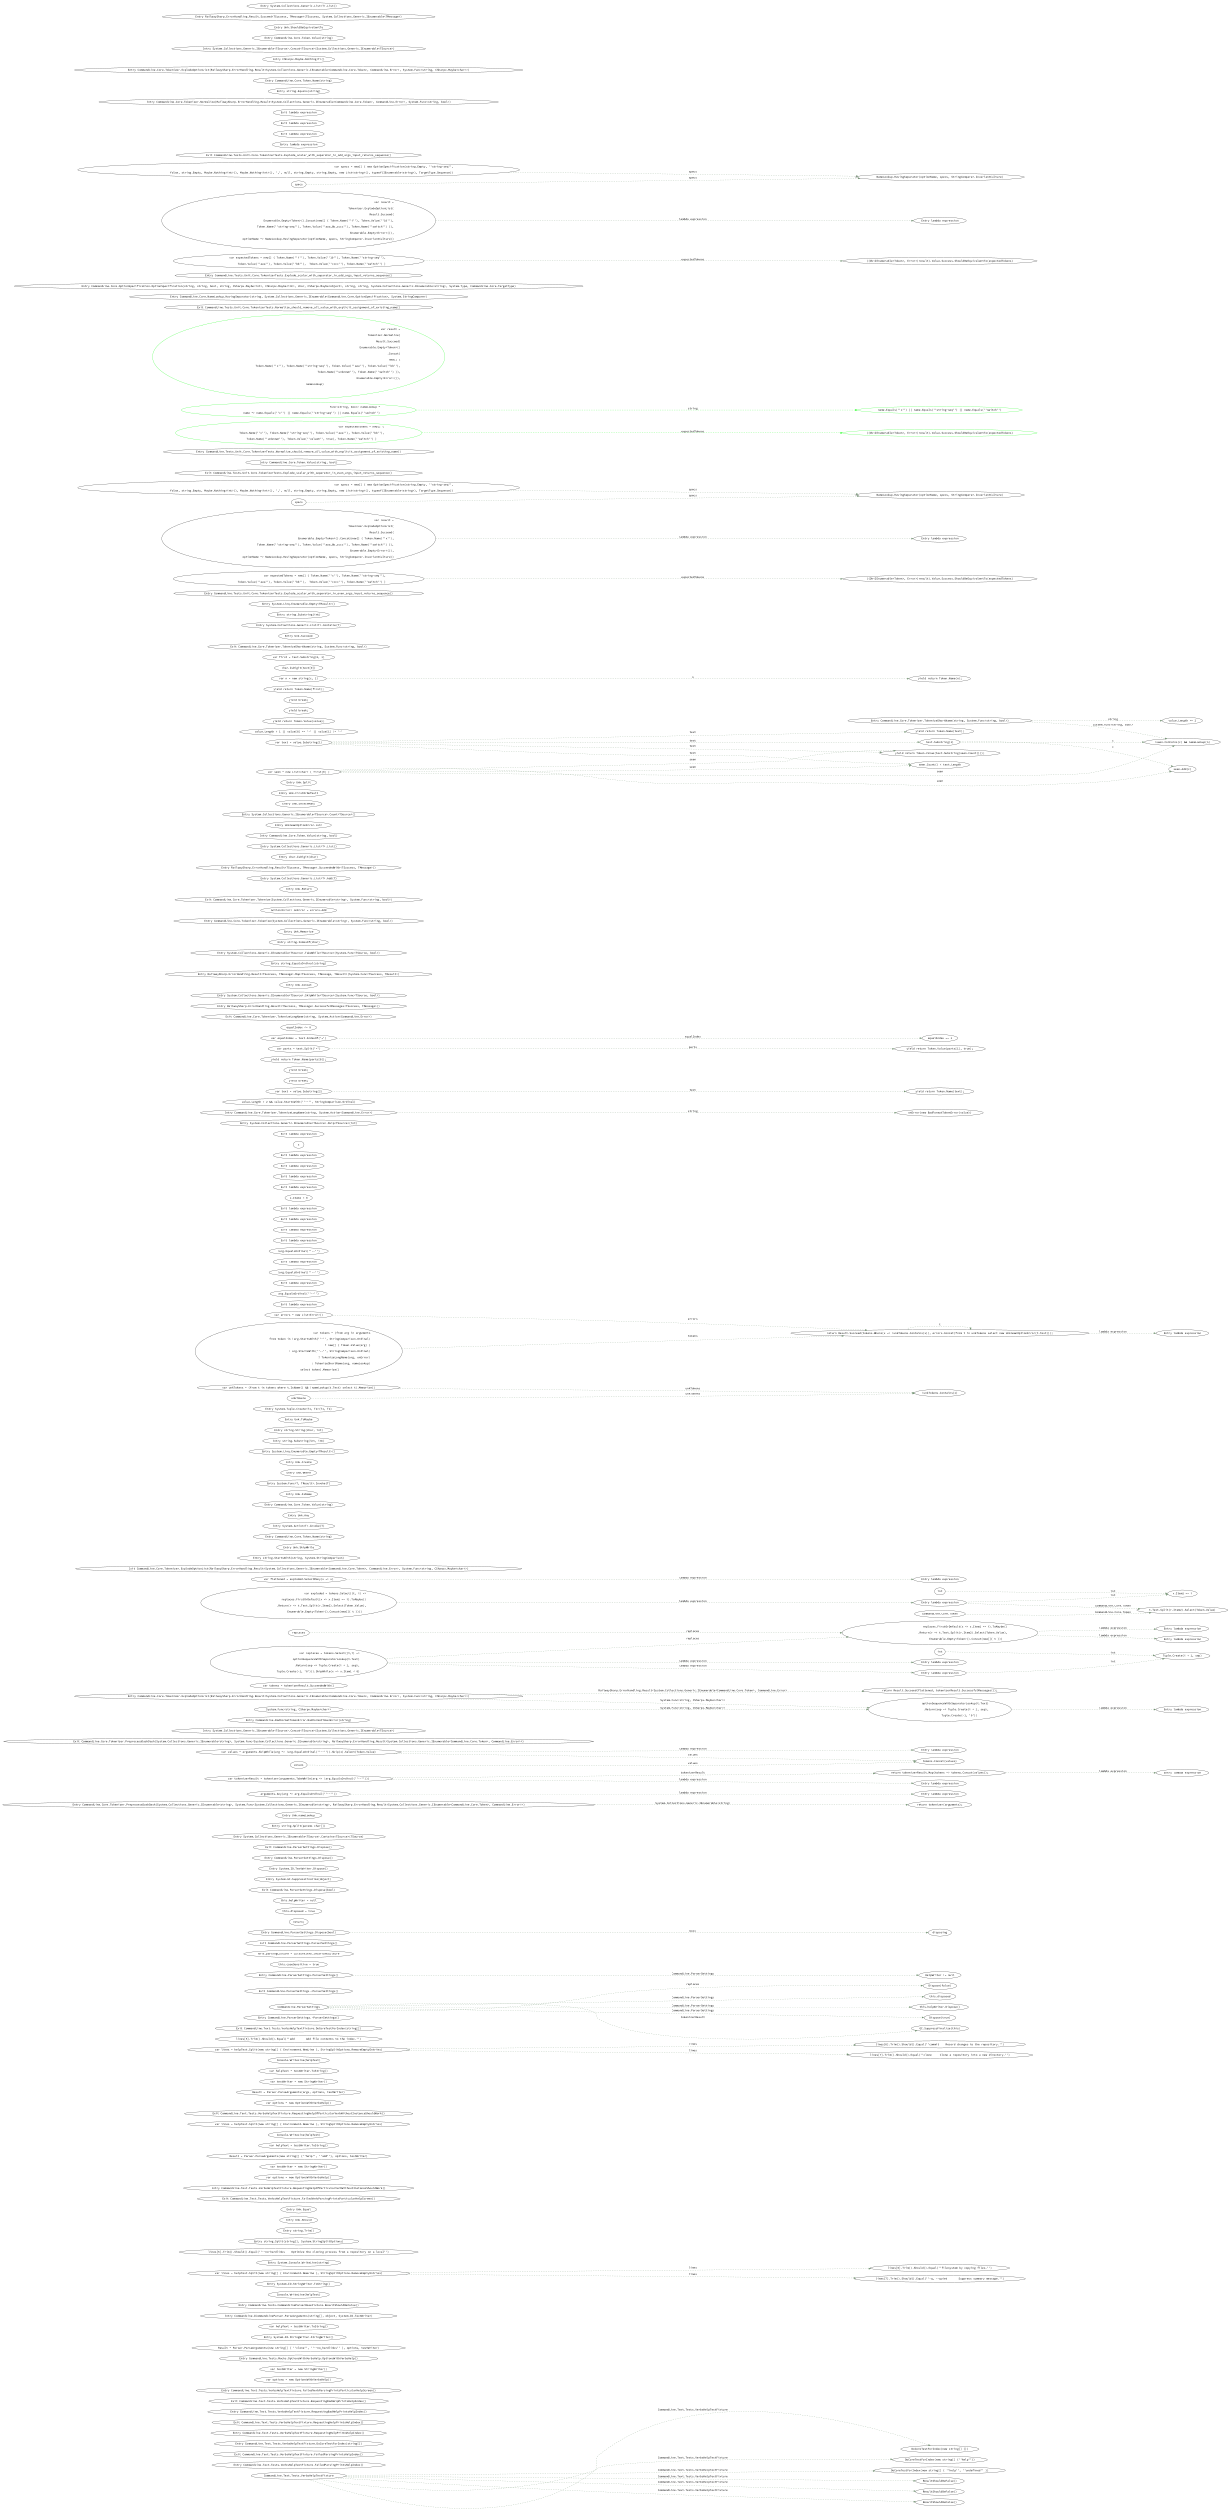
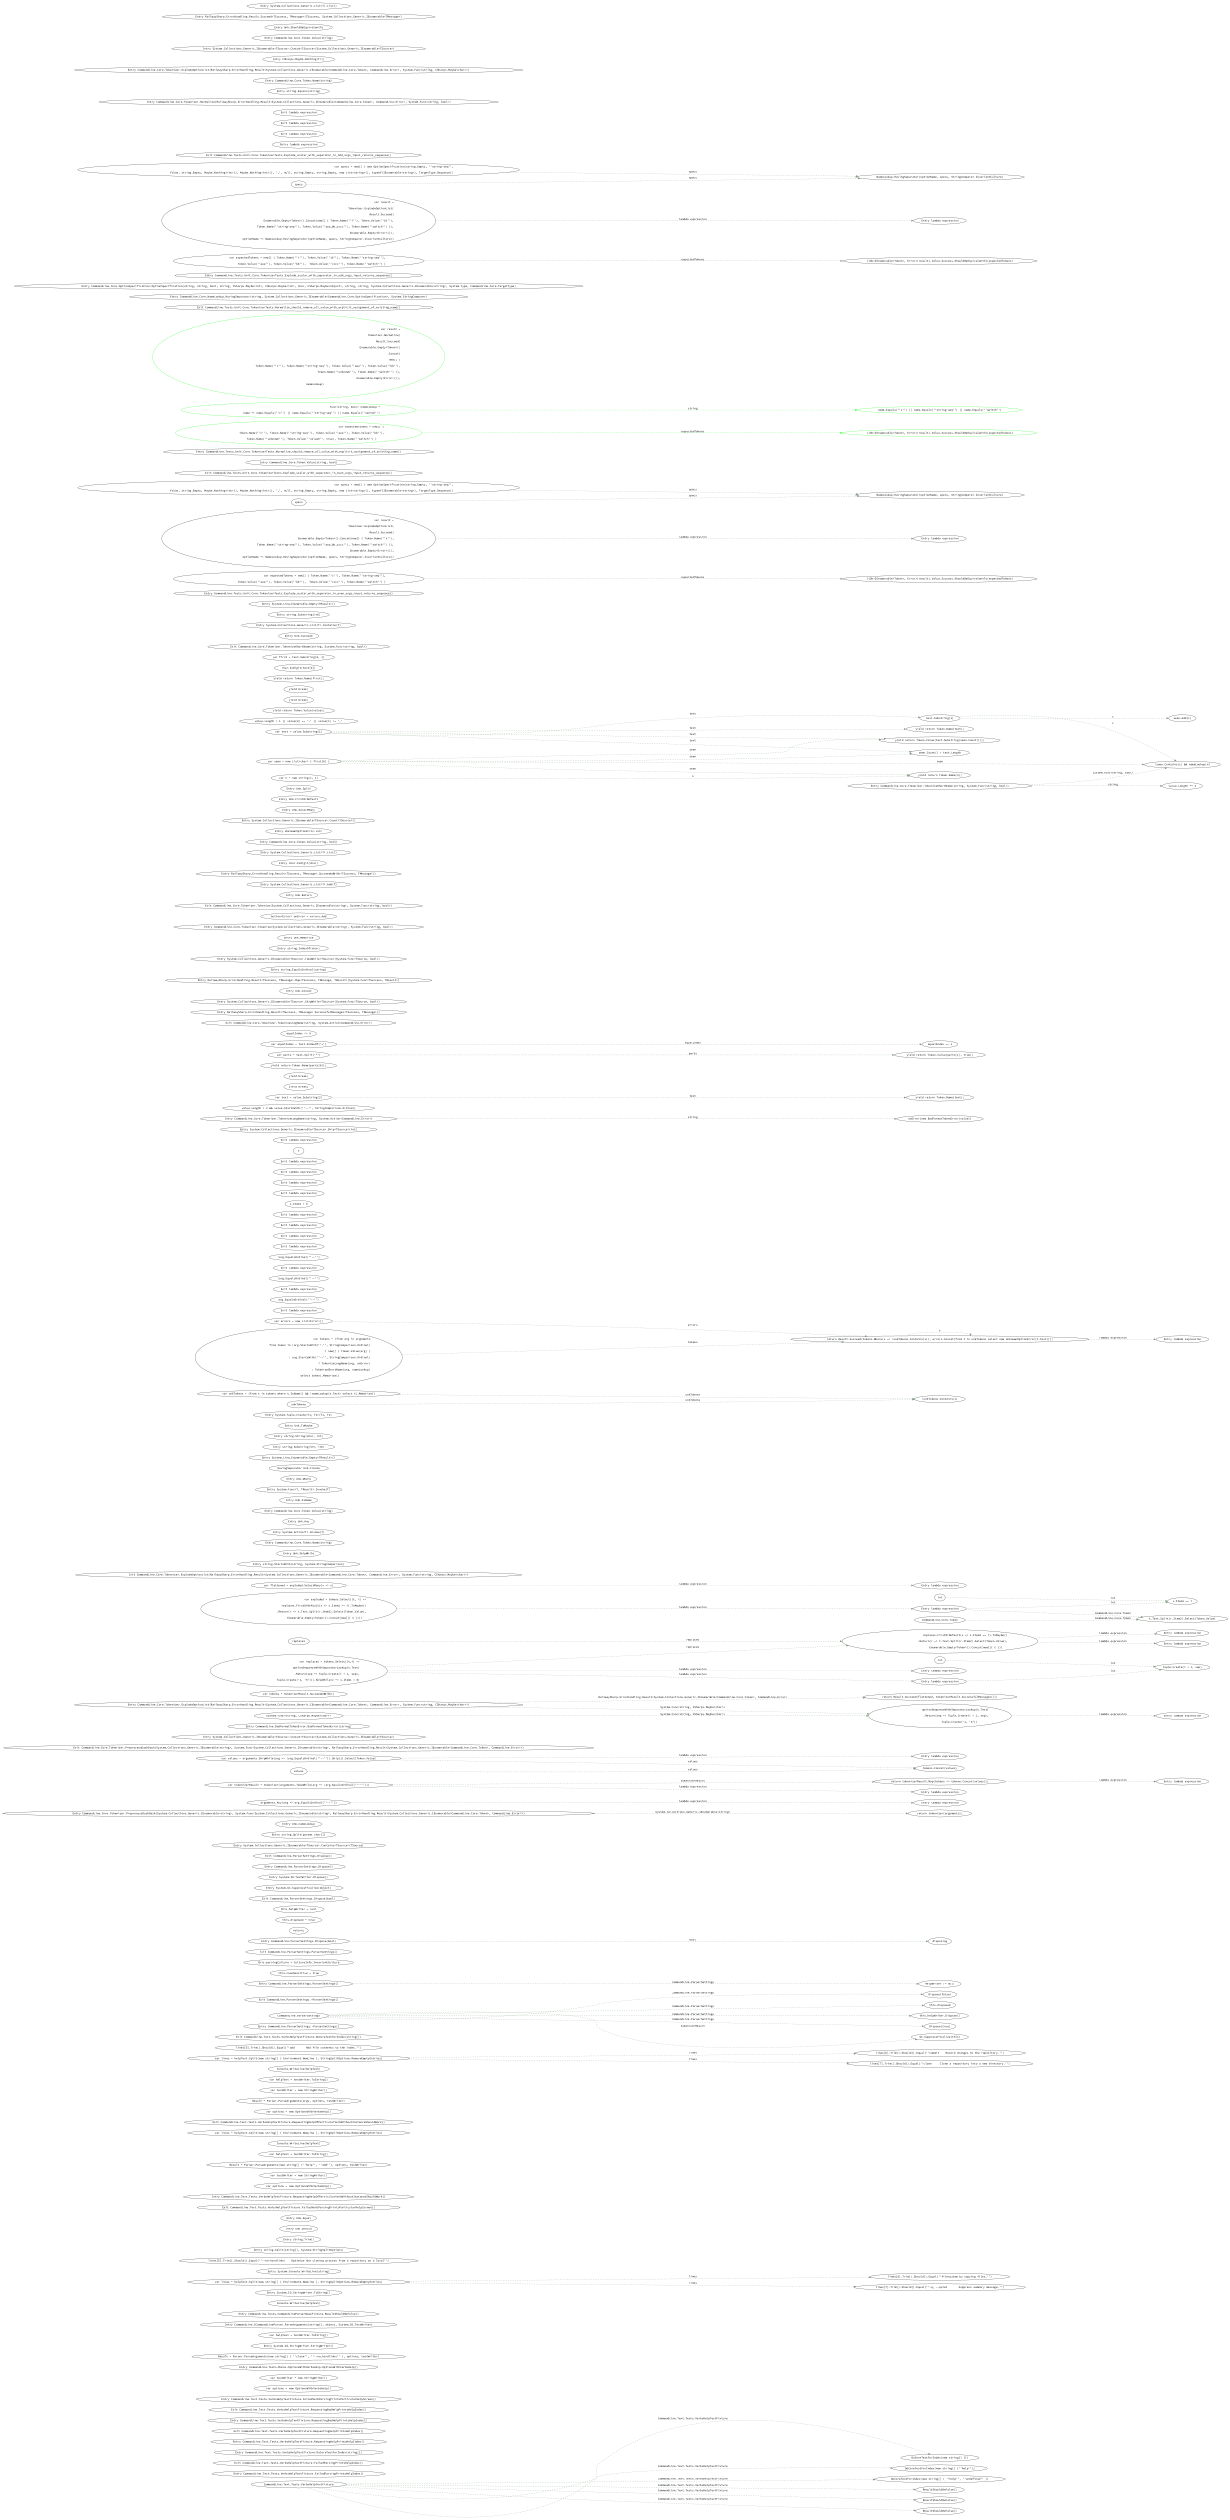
(753, 783) -> (623, 771)
(299, 1462) -> (299, 1468)
(693, 1984) -> (693, 1993)
